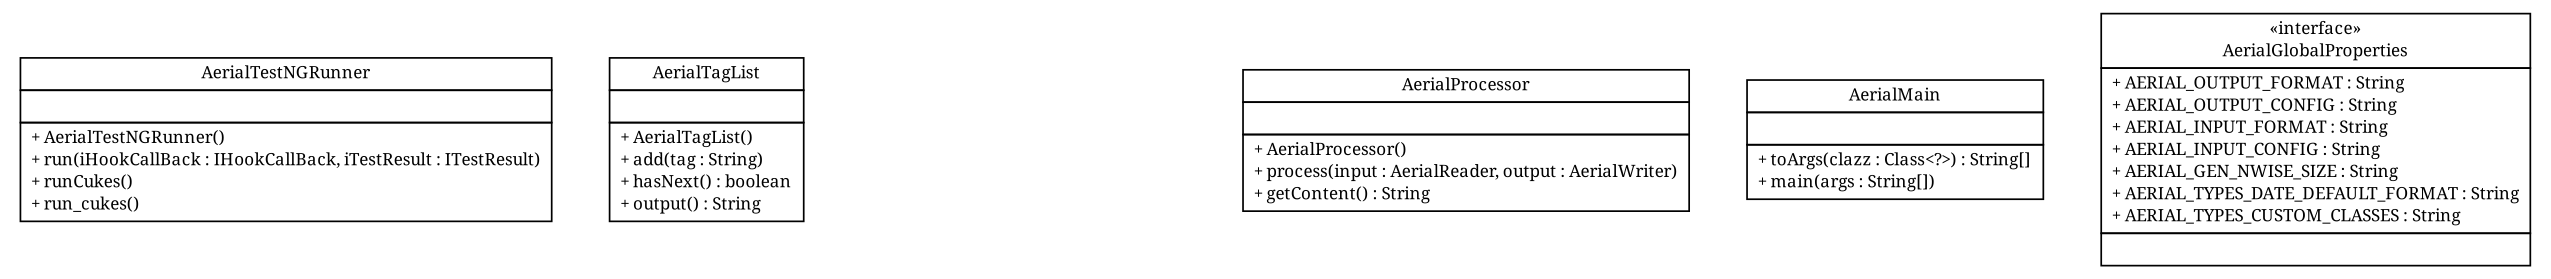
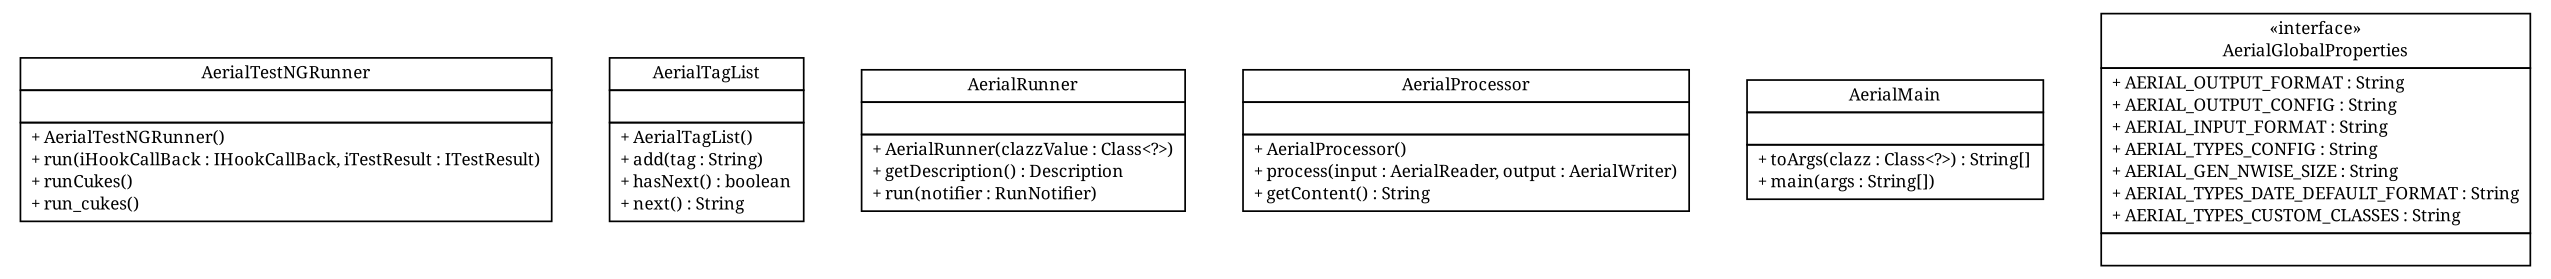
none -> (1023, 140)
(2247, 150) -> (2245, 150)
(691, 204) -> (683, 204)
